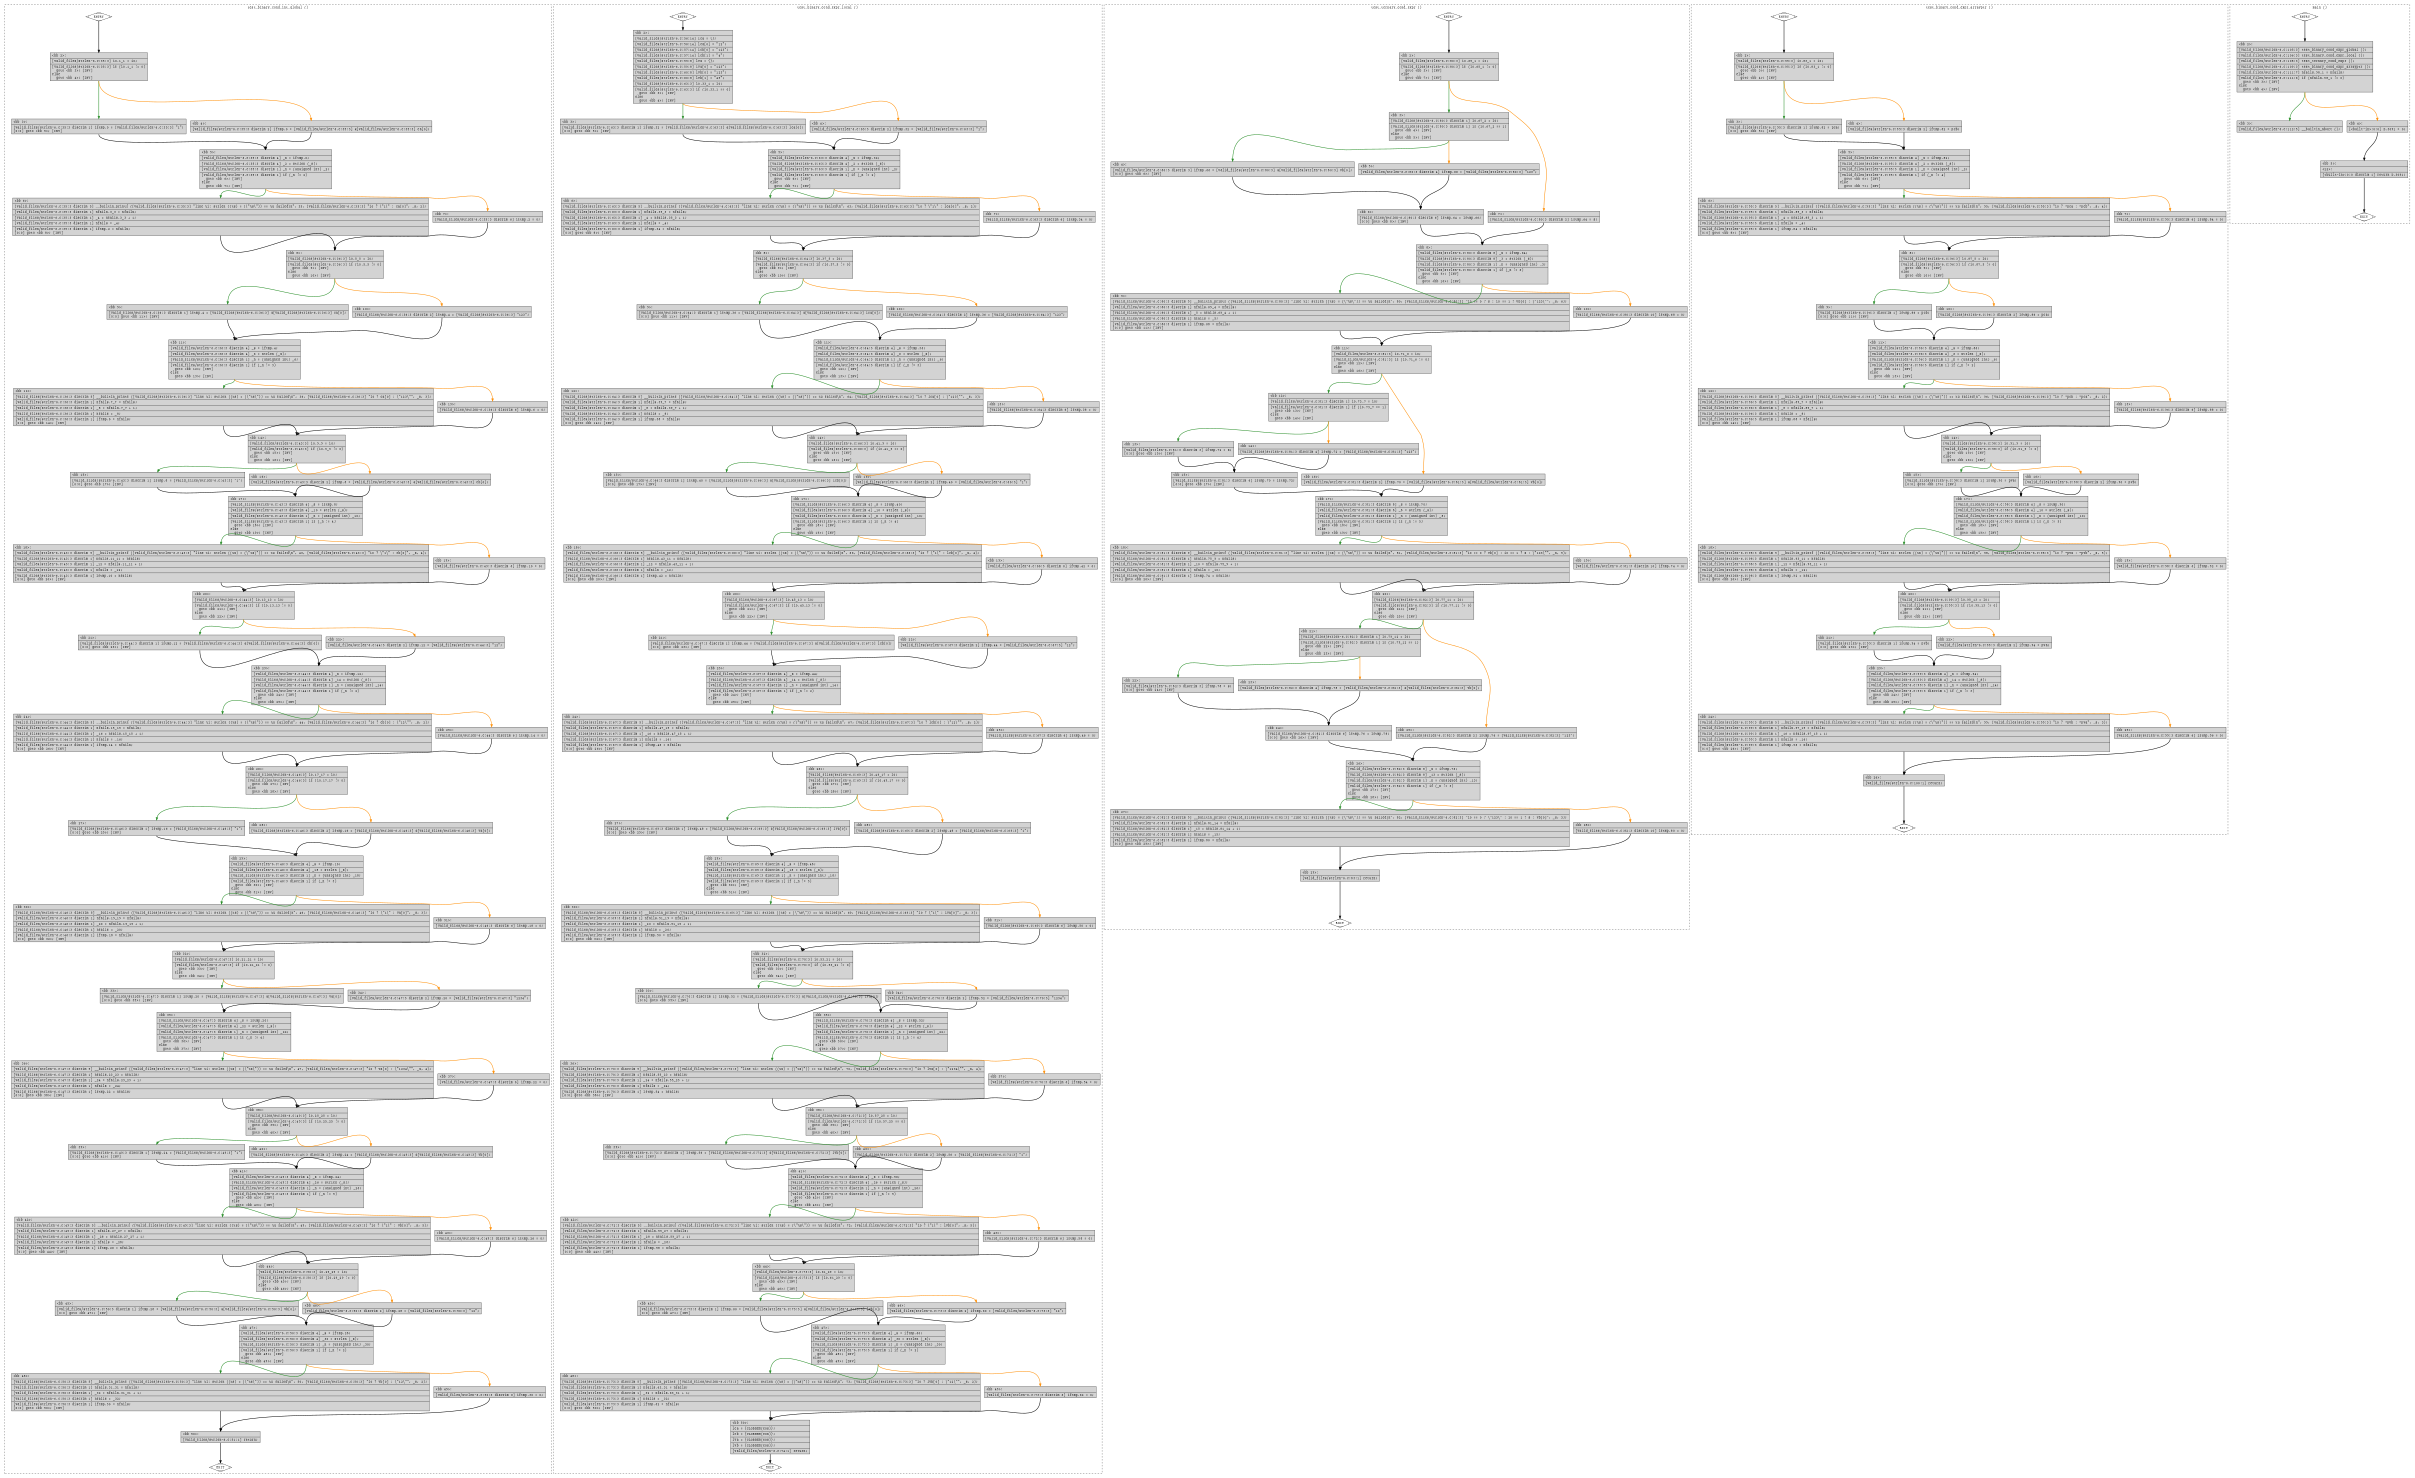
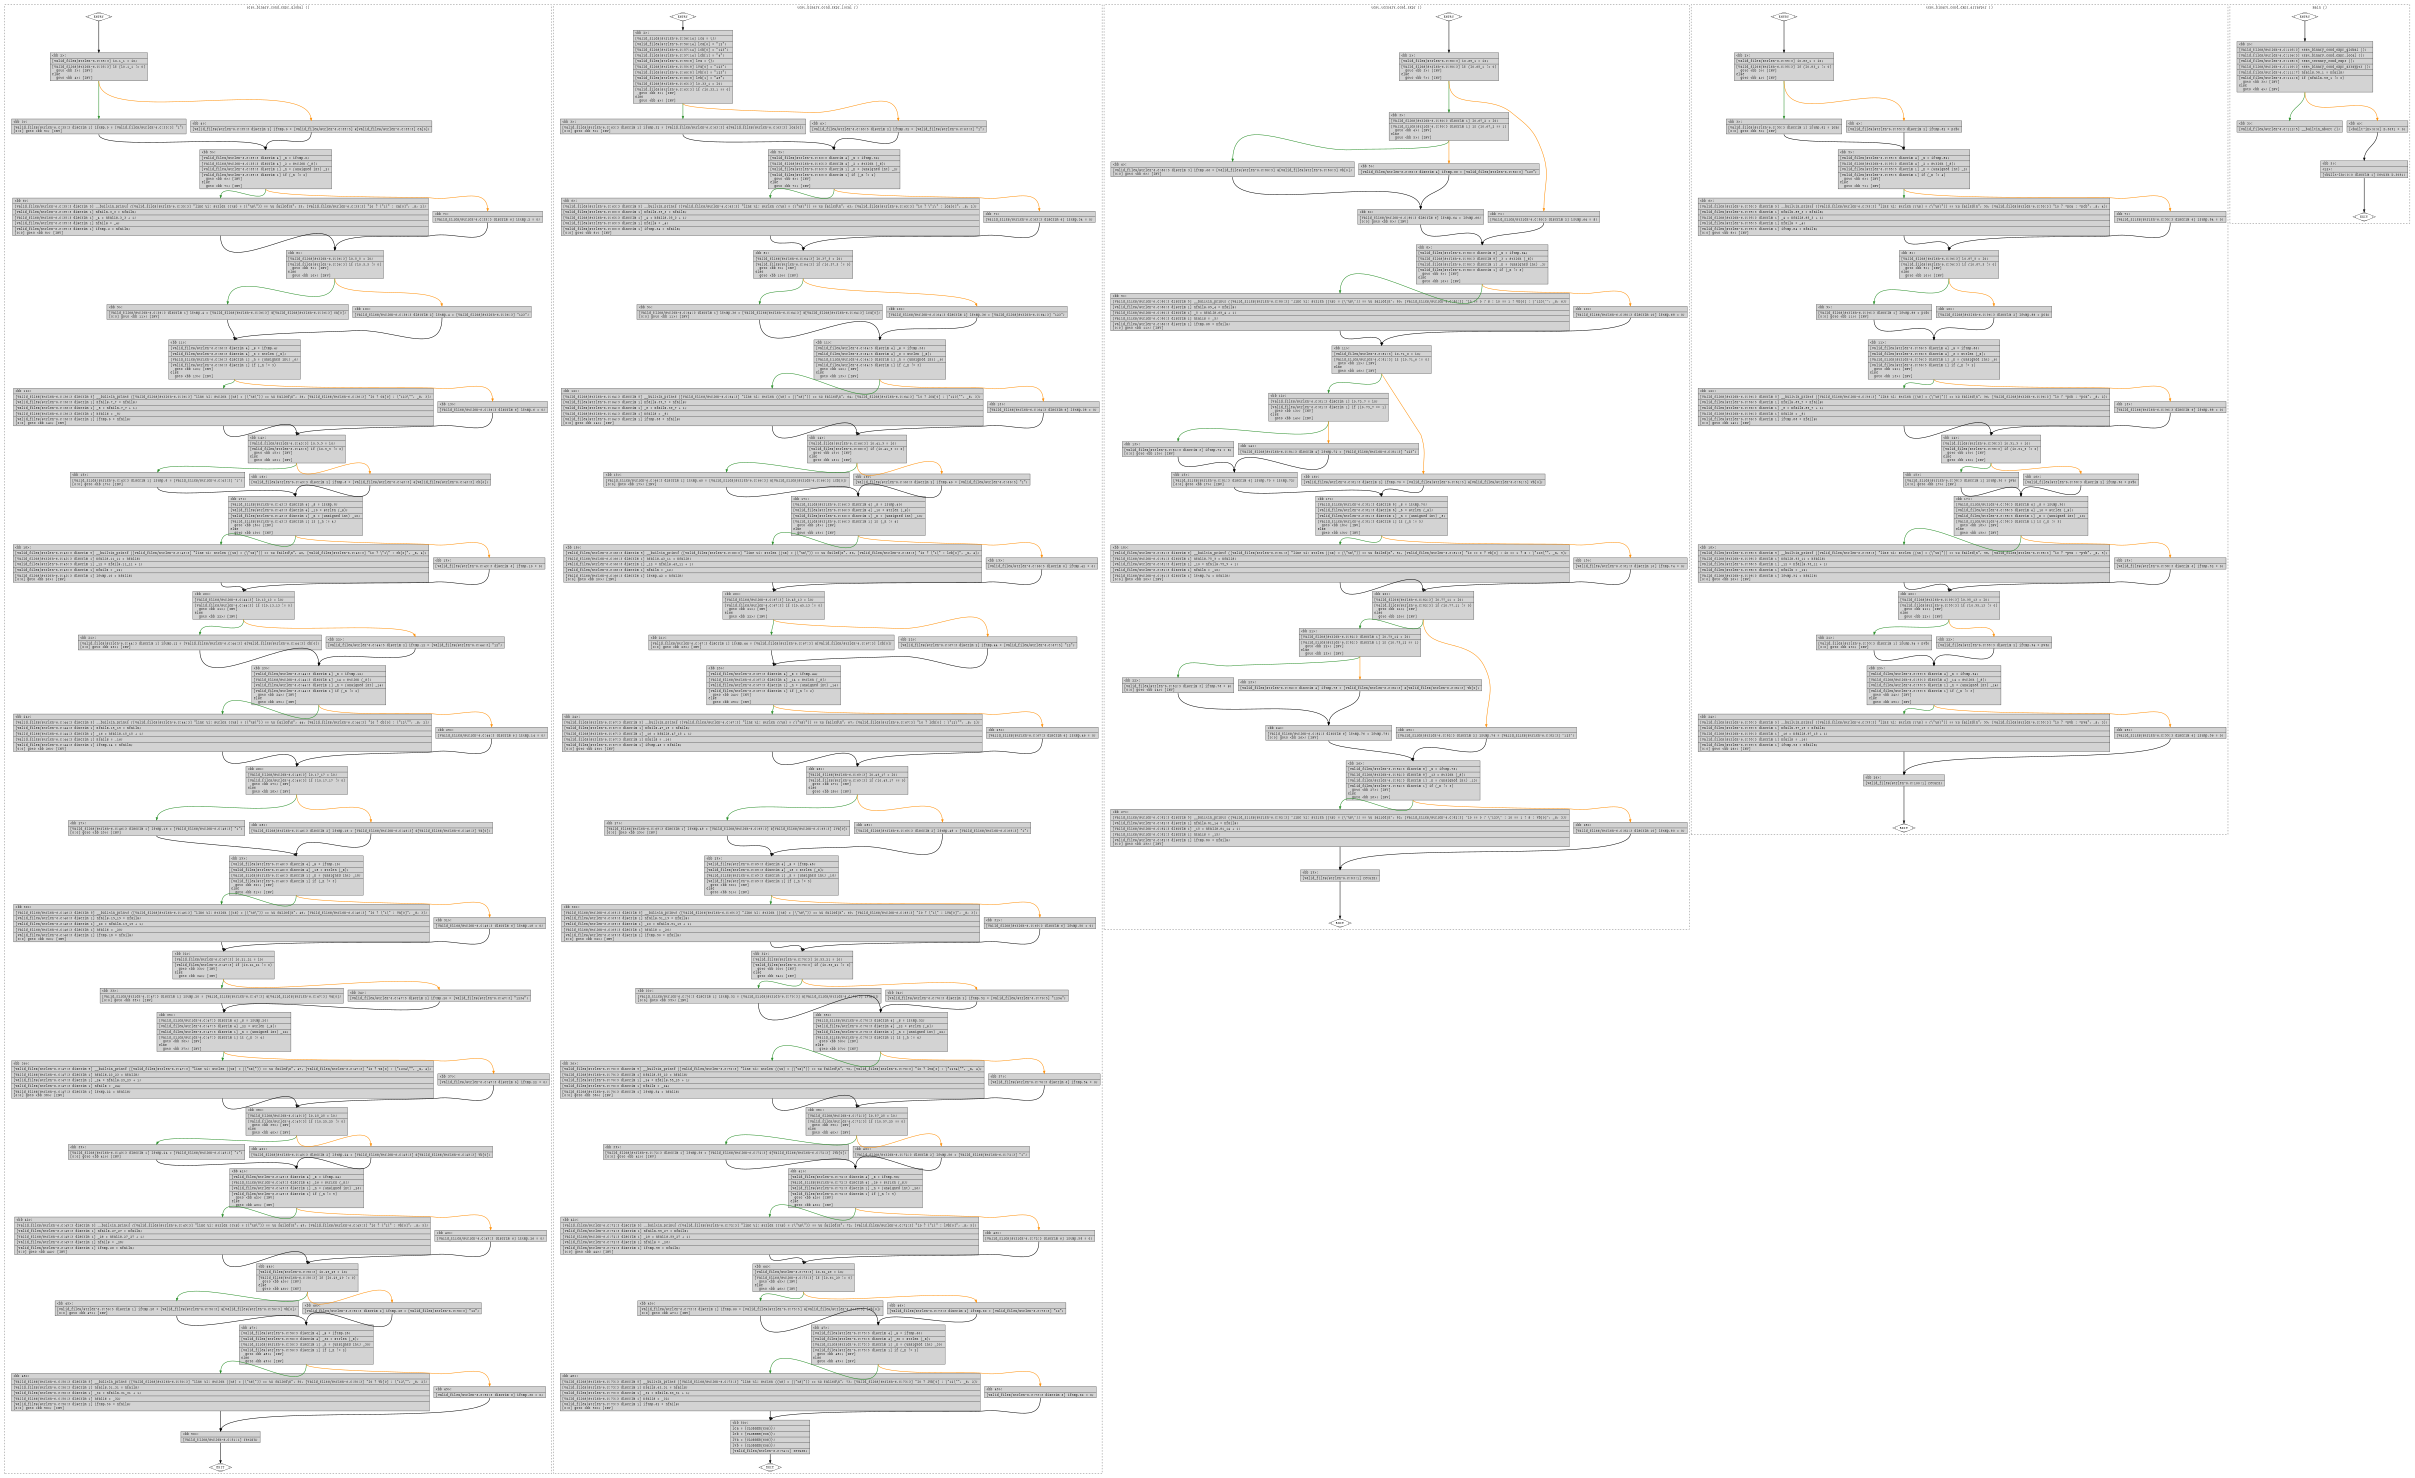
(278, 7) -> (278, 7)
